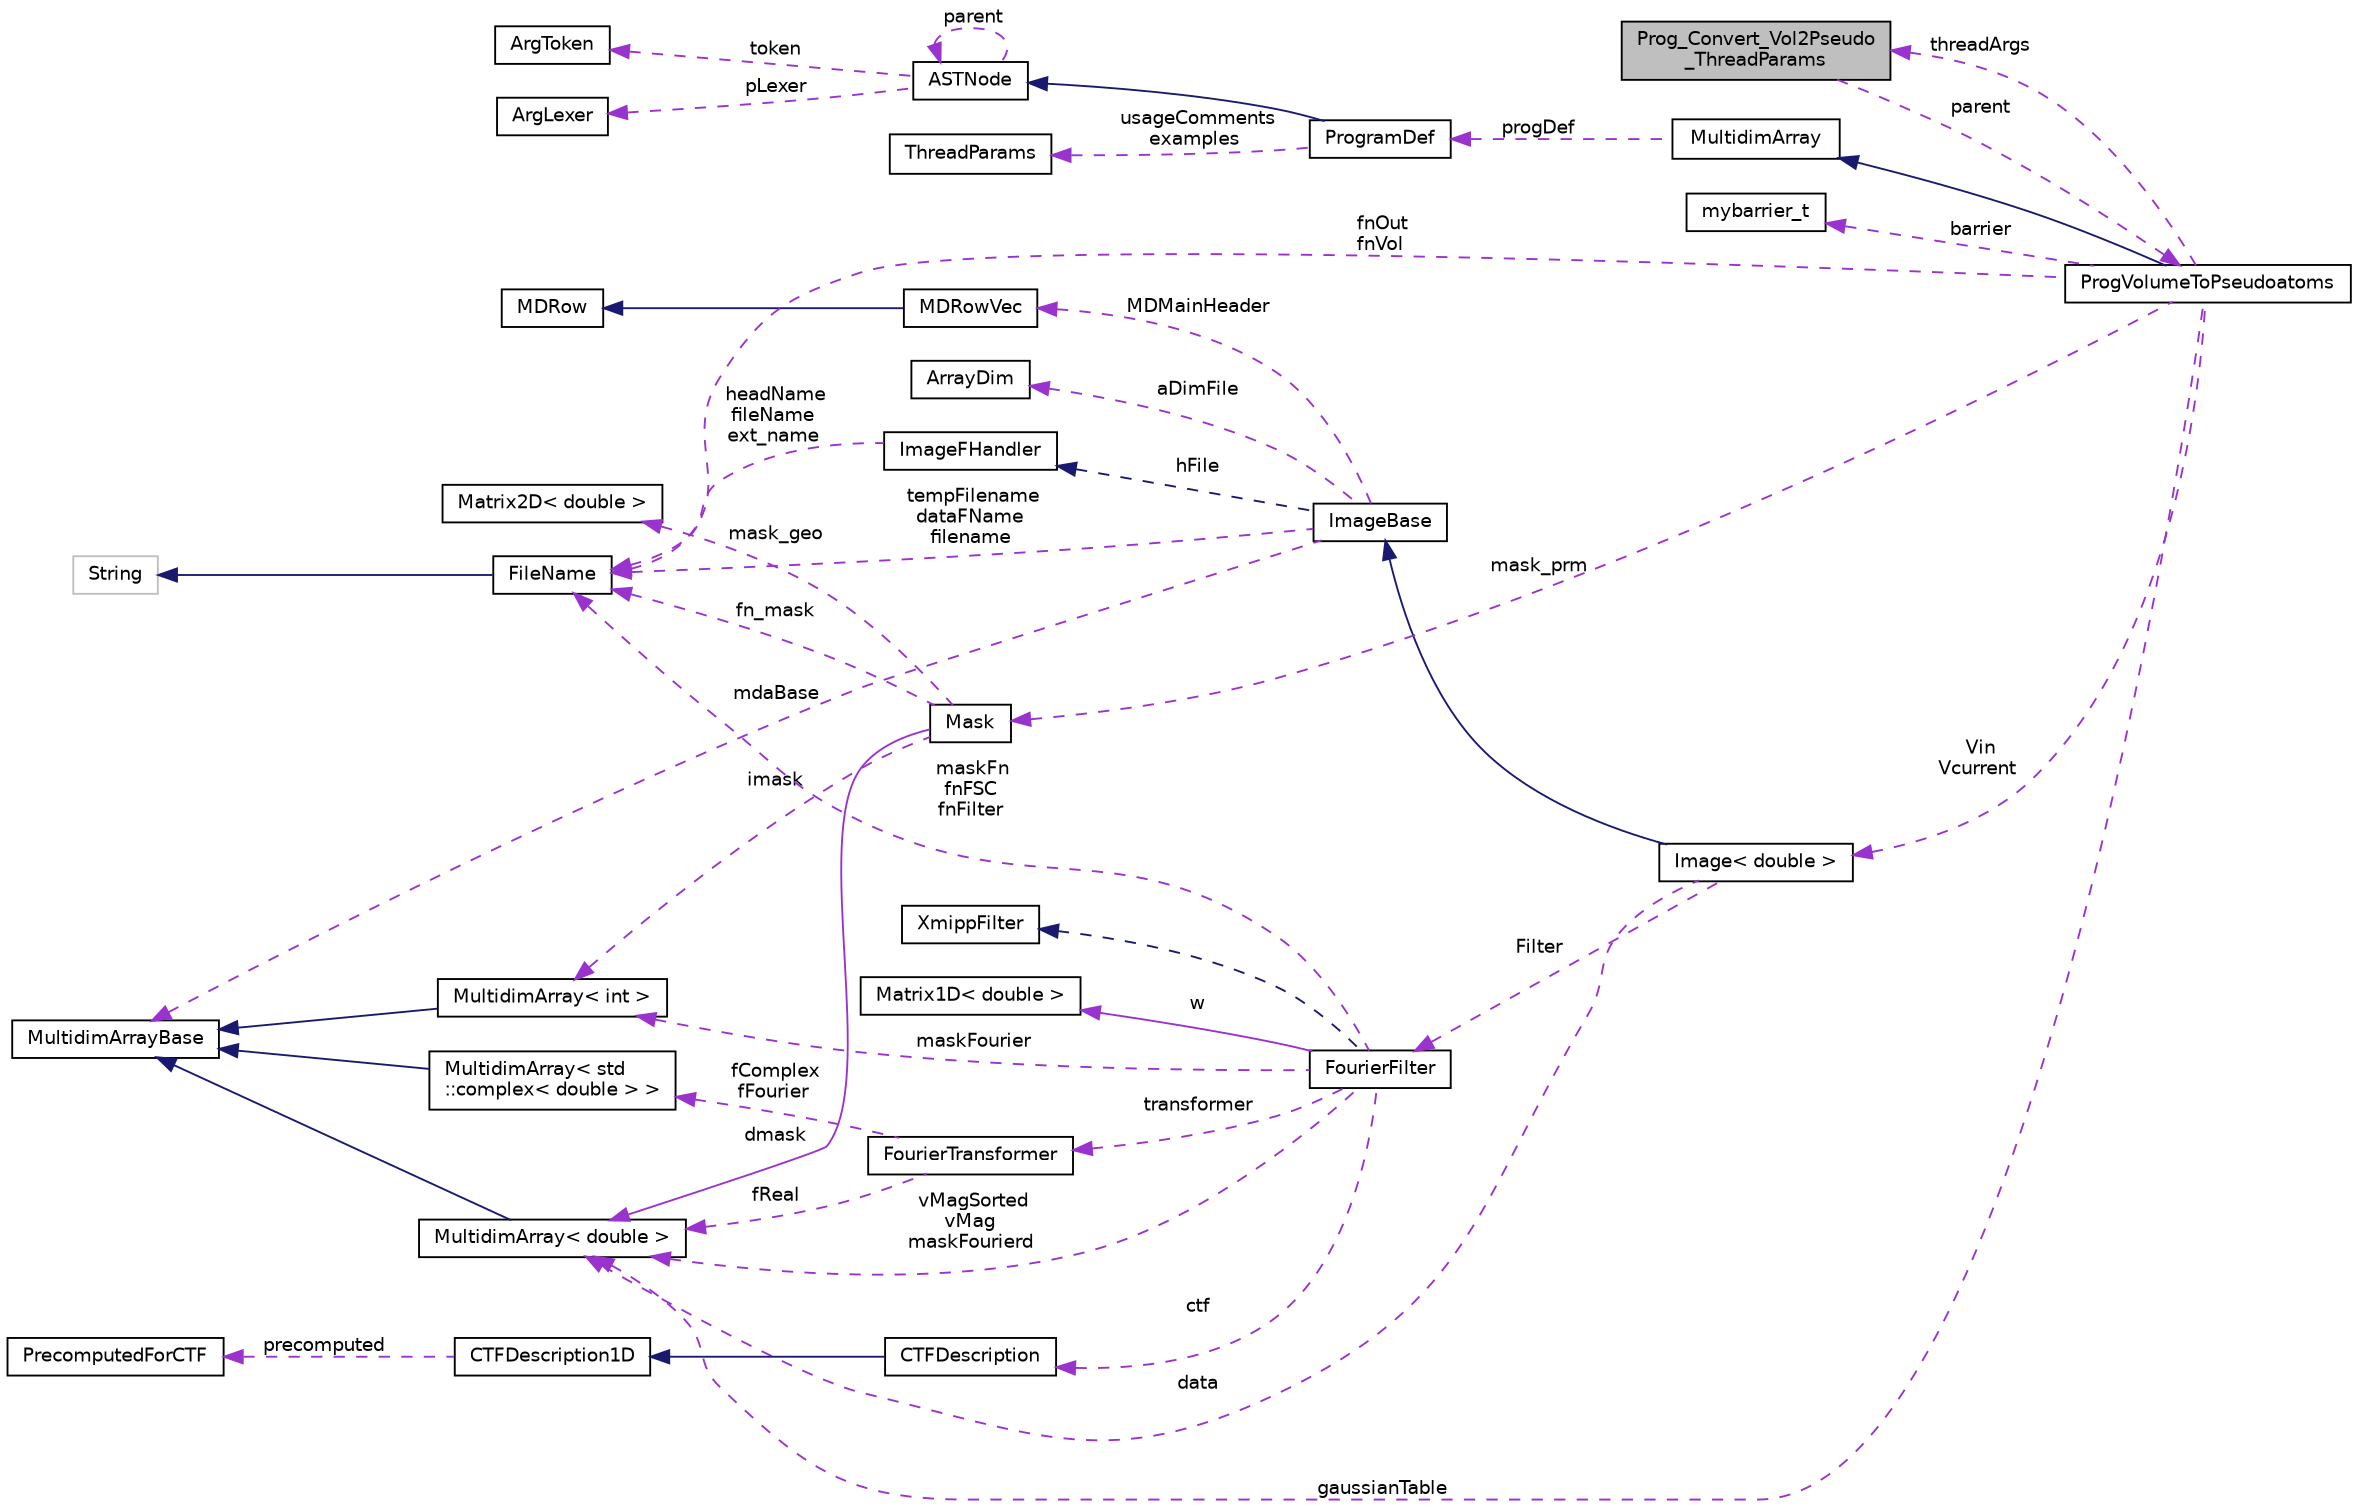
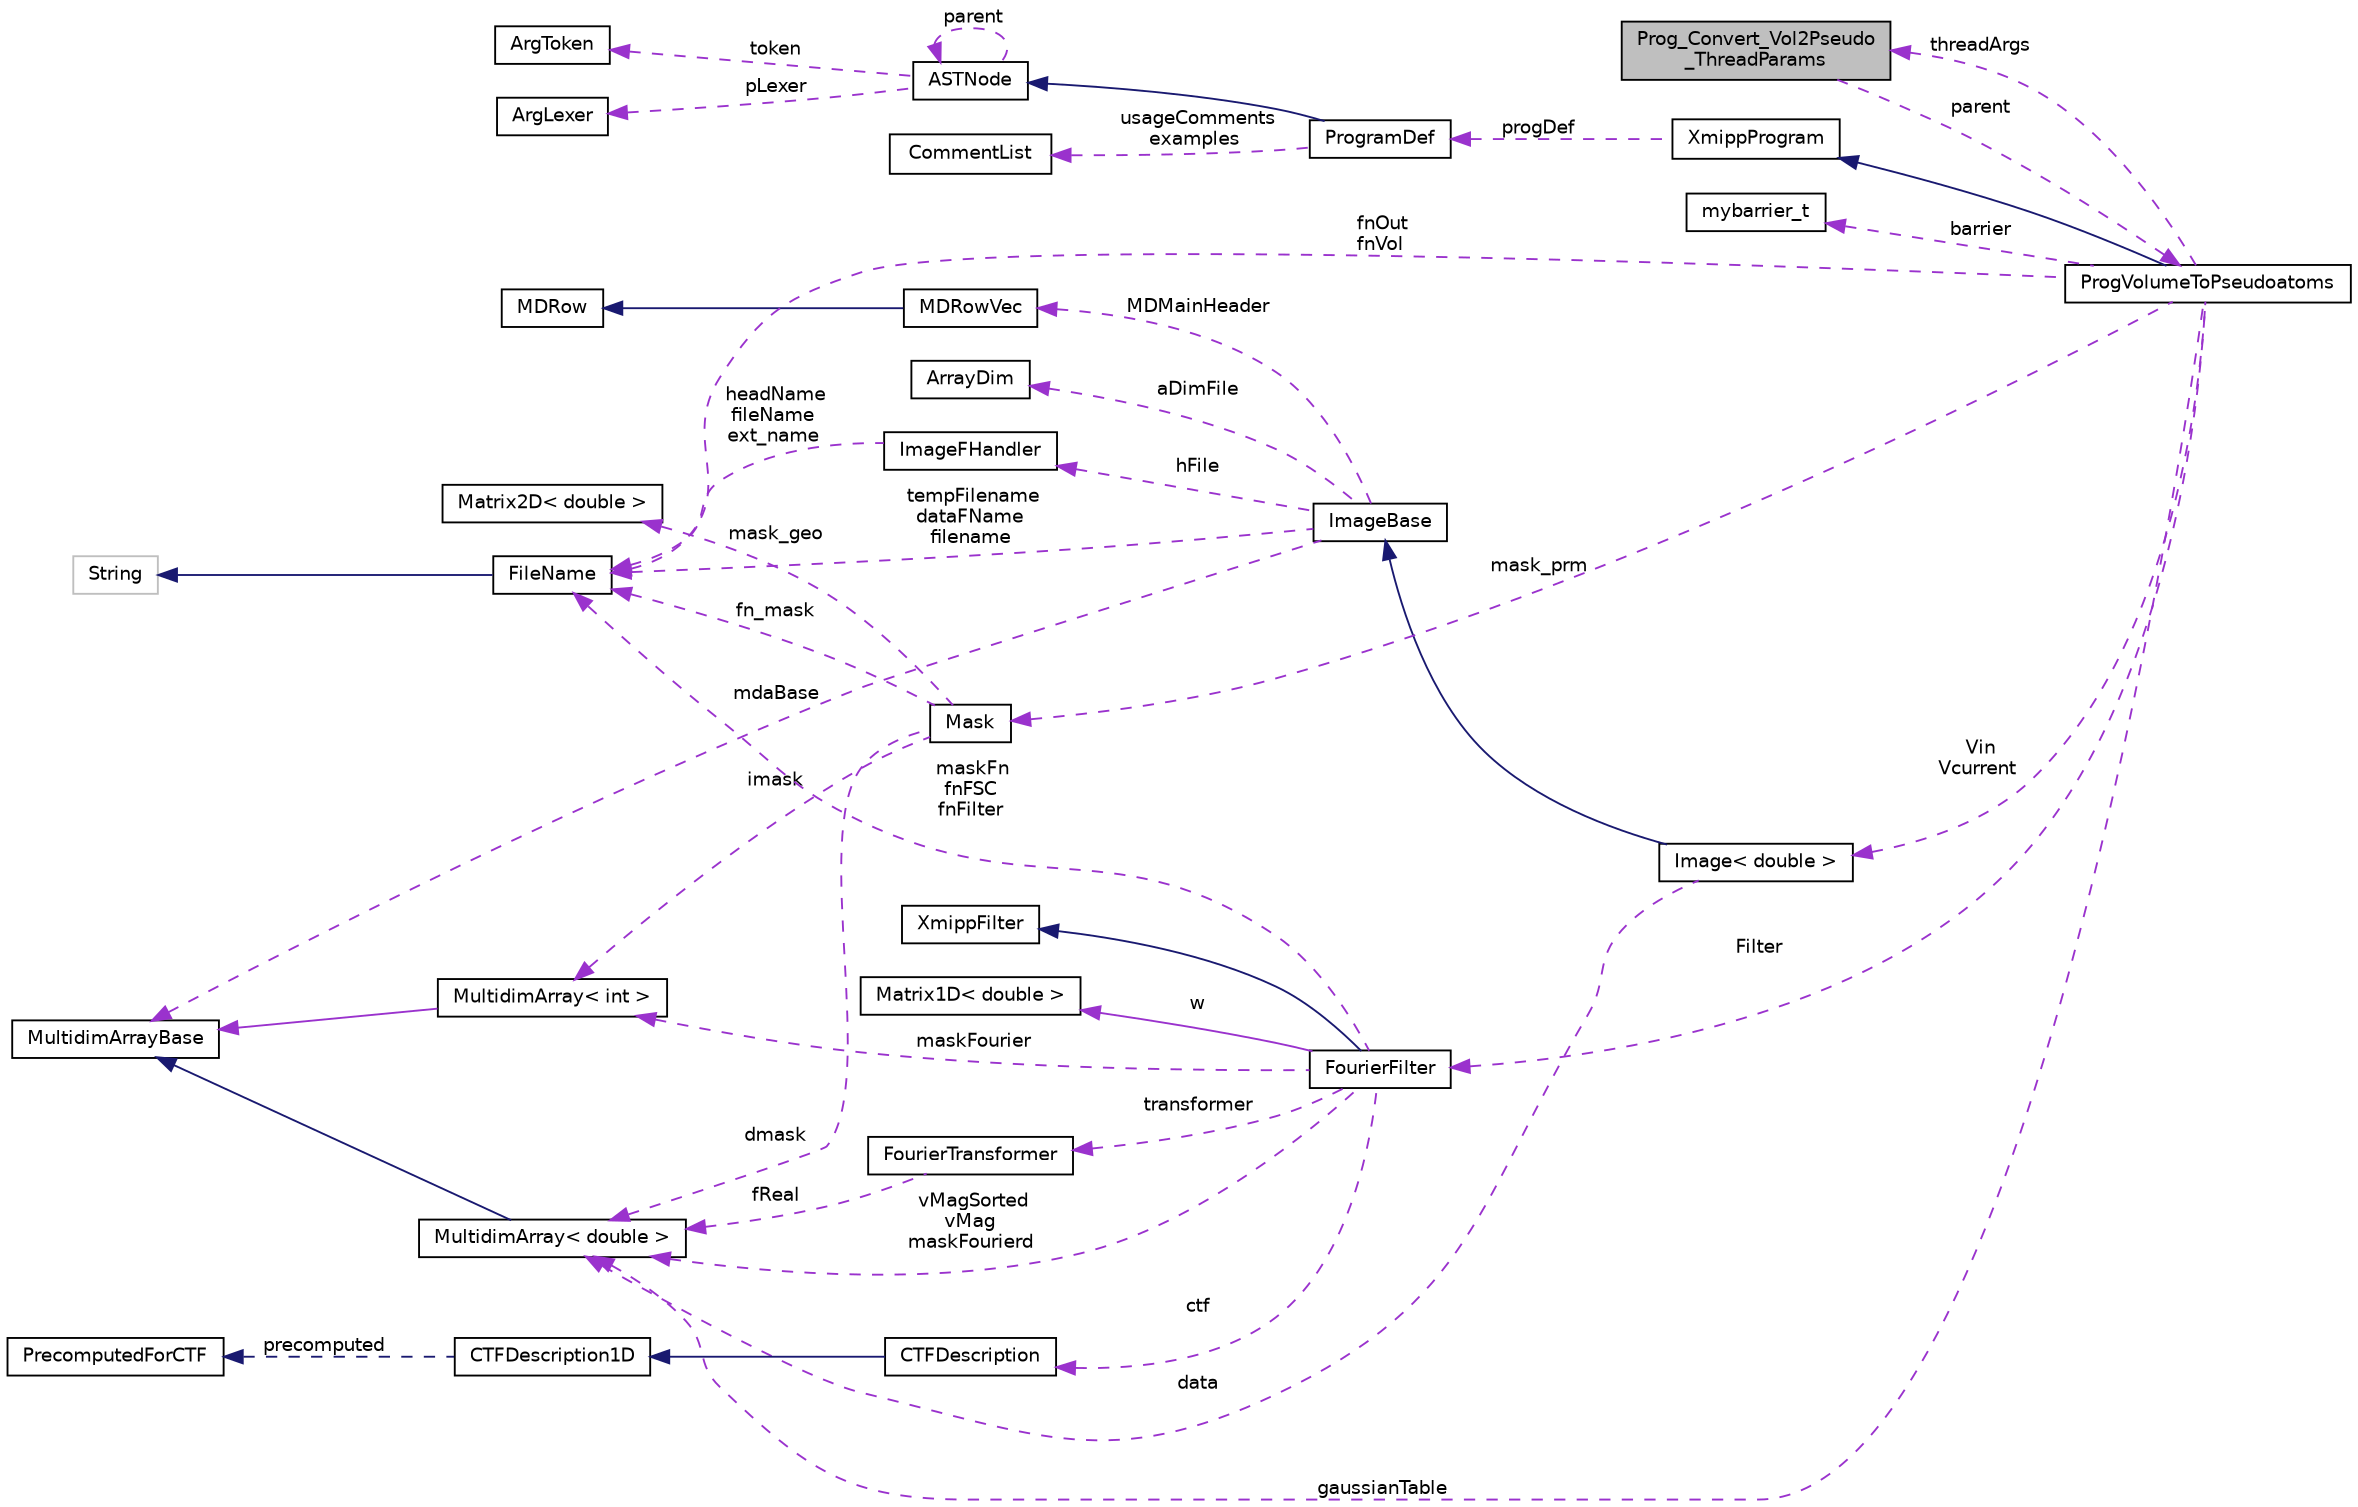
(1756, 139) -> (1756, 139)
(971, 154) -> (971, 154)
(1195, 490) -> (1195, 490)
(1576, 961) -> (2018, 859)
(1221, 965) -> (1221, 965)
(338, 1018) -> (338, 1018)
(847, 1022) -> (847, 1022)
(552, 1081) -> none
(349, 1357) -> (349, 1357)
